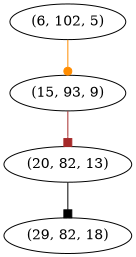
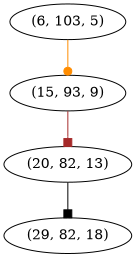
(68, 22) -> (68, 22)
